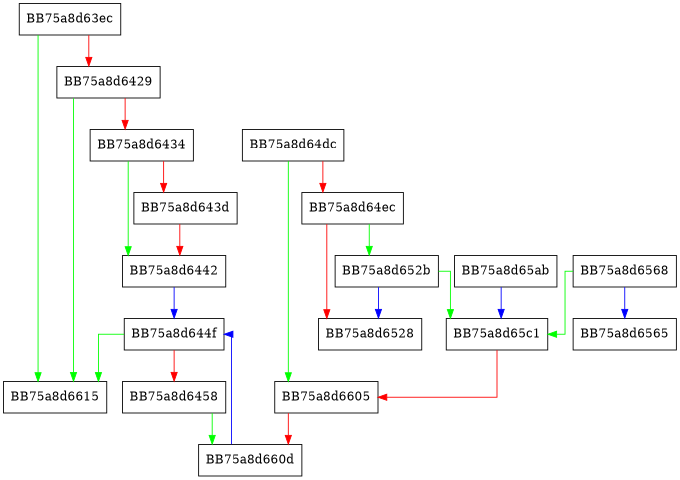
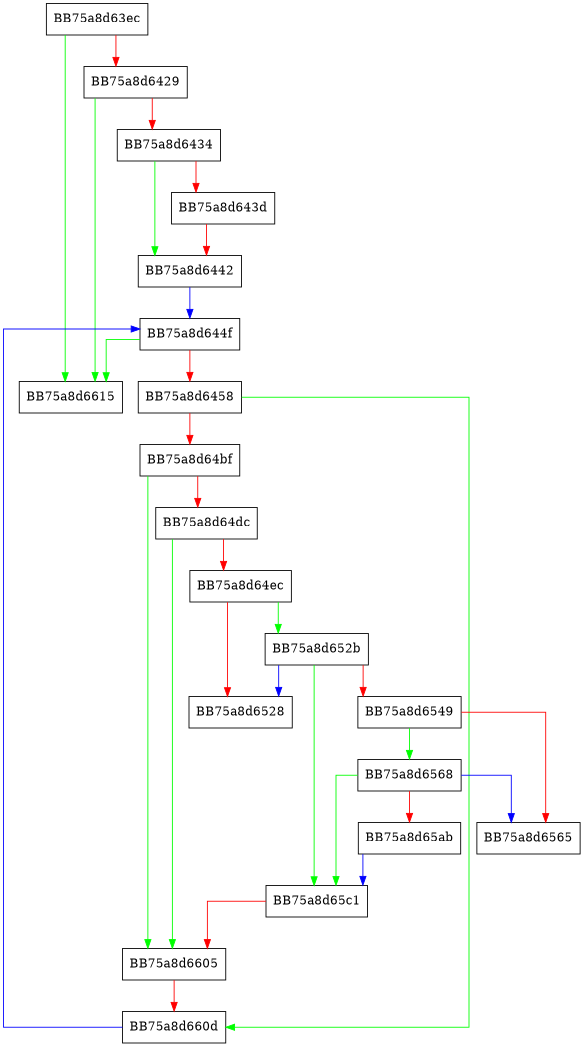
none -> (190, 460)
none -> (410, 712)
none -> (410, 802)
